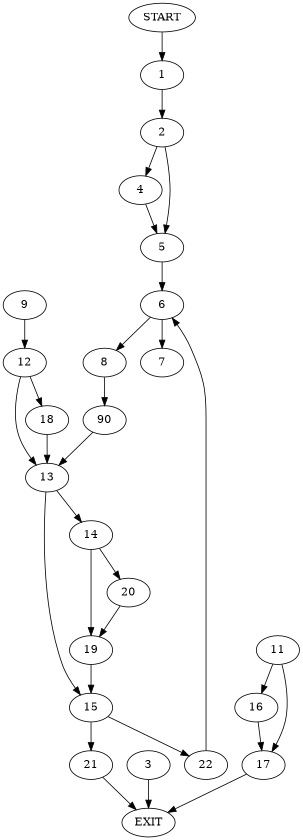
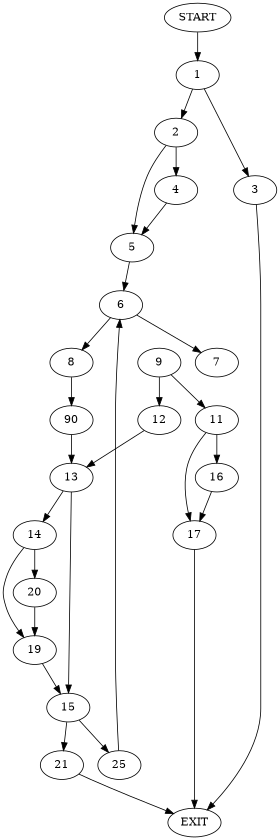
none -> (225, 129)
none -> (185, 388)
(47, 420) -> none
(206, 765) -> (119, 765)
